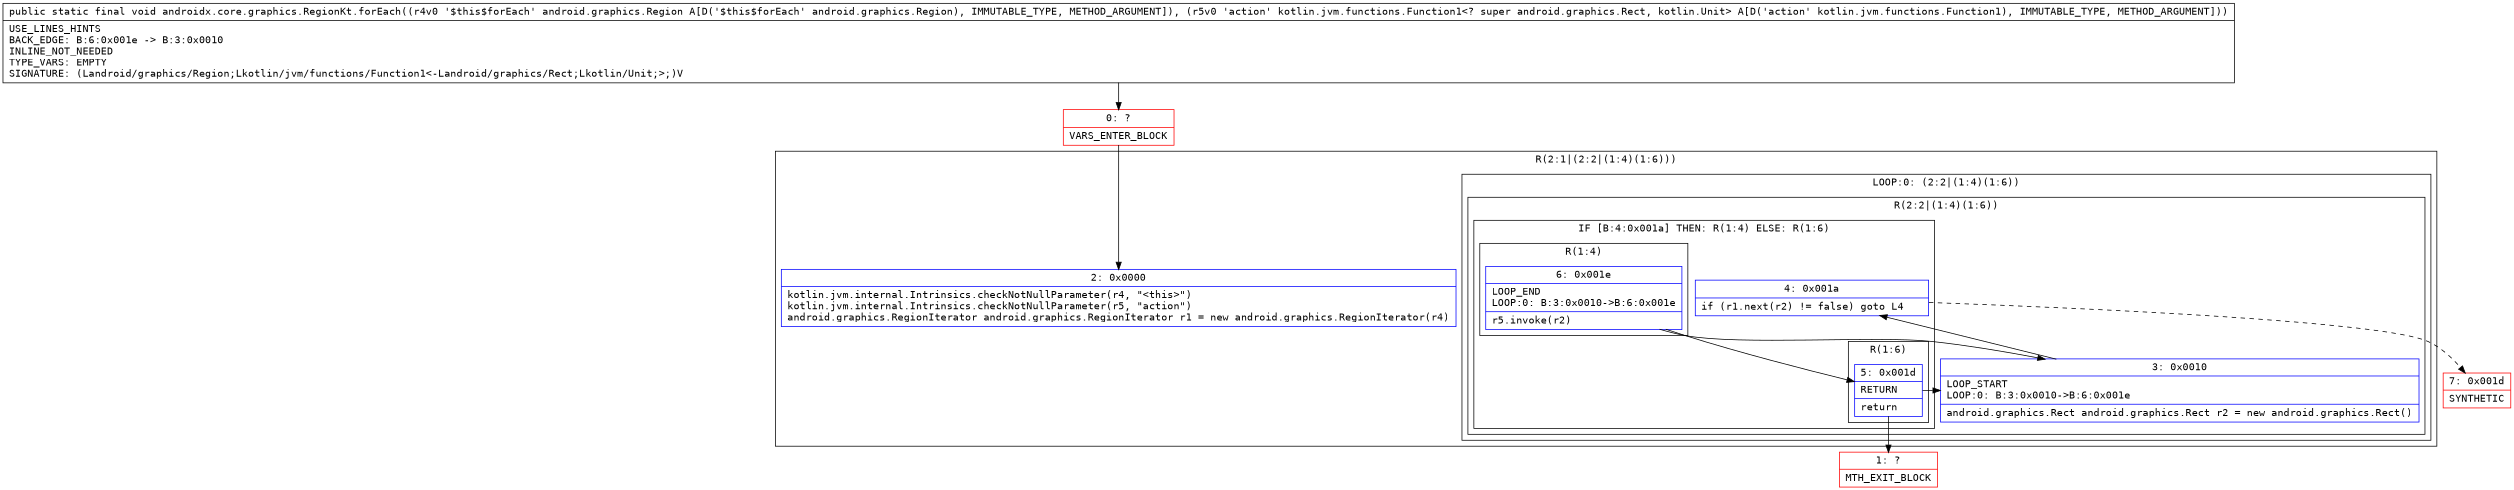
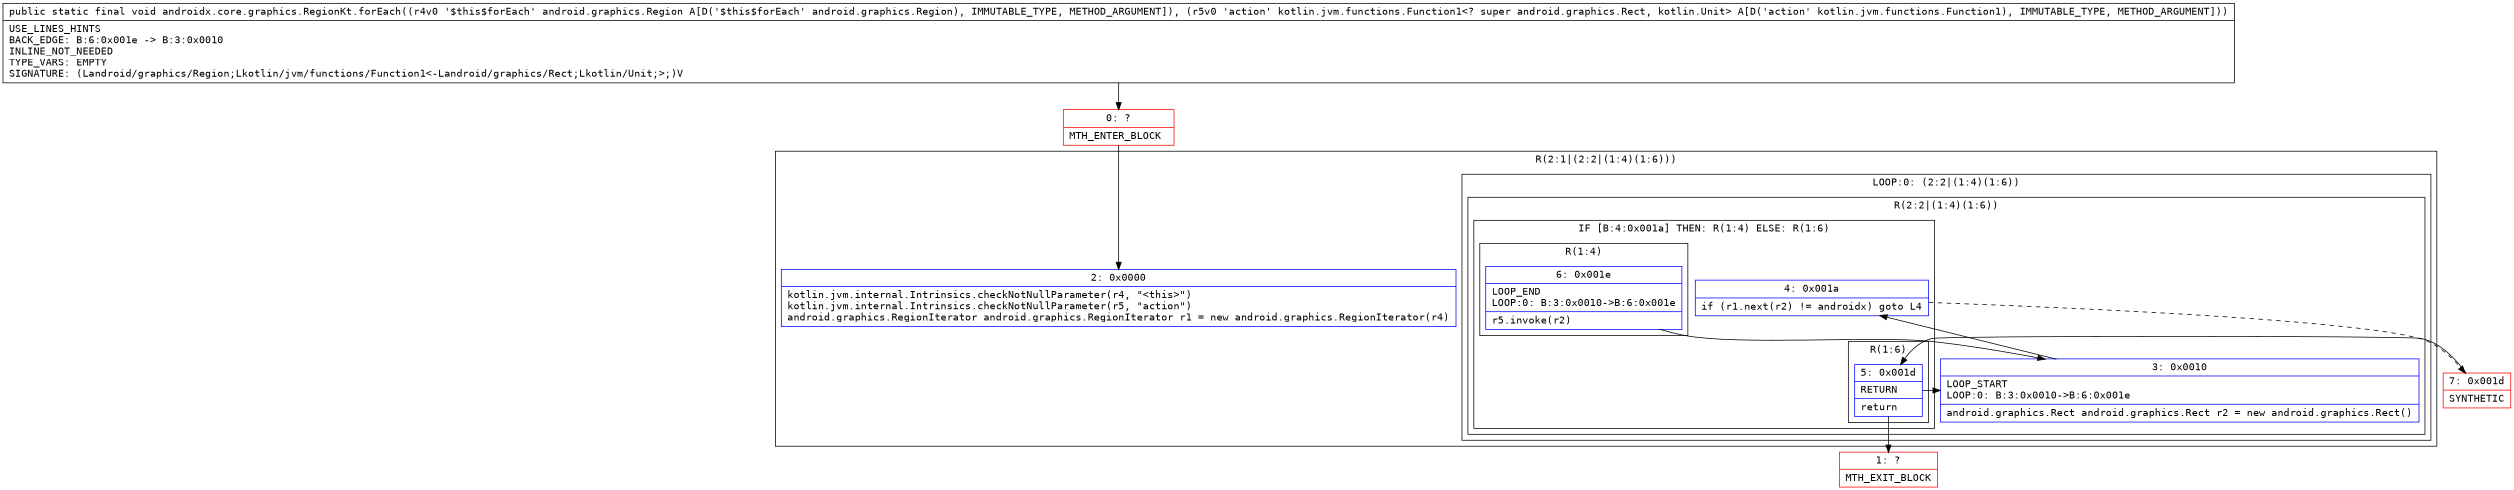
(1119, 136) -> (1115, 136)
(1803, 307) -> (1812, 307)
(1756, 356) -> (2188, 336)
